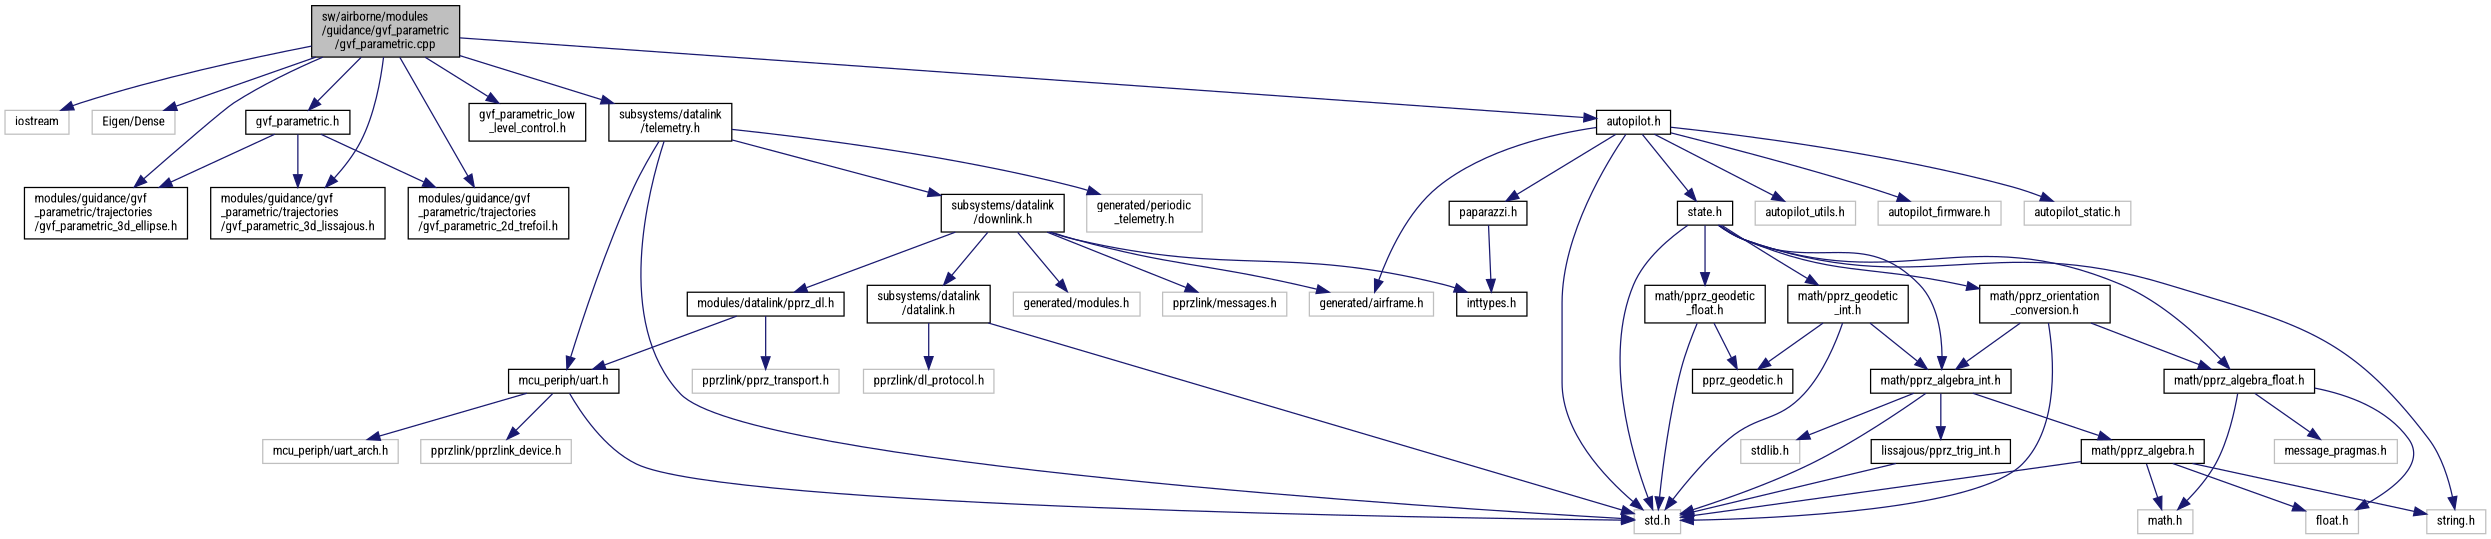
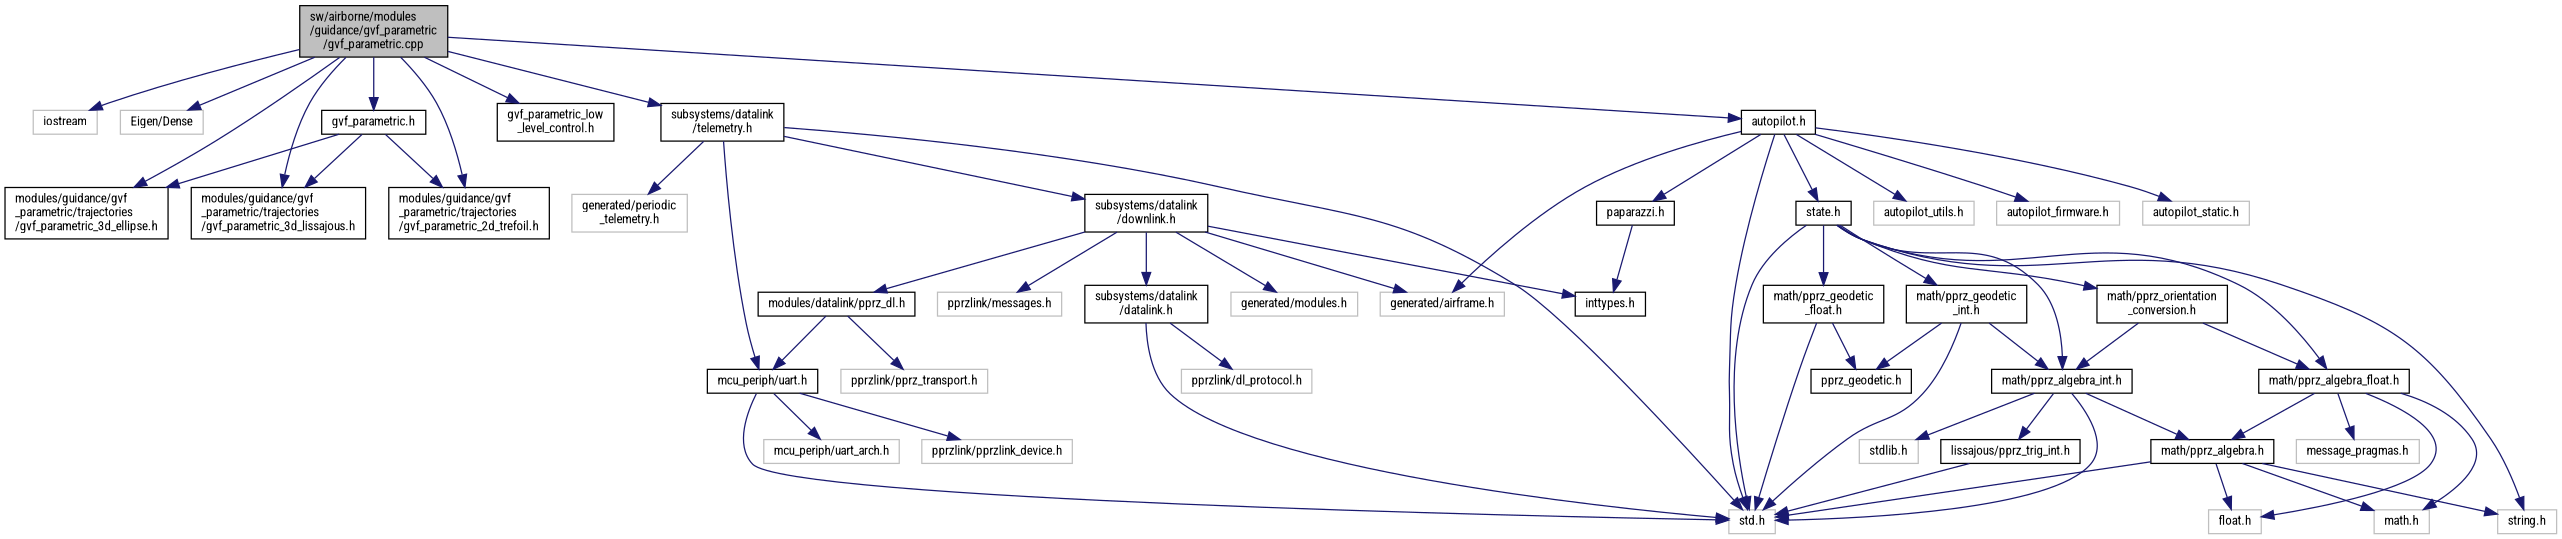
none -> (2279, 413)
(1935, 498) -> none
